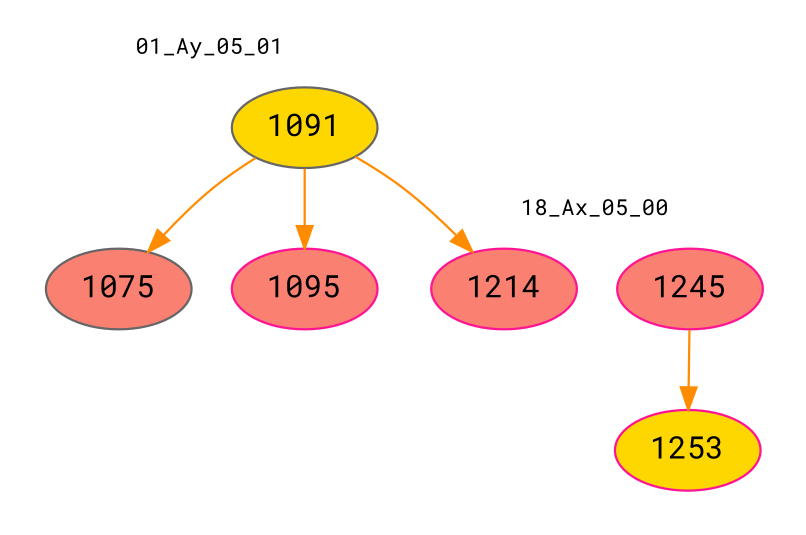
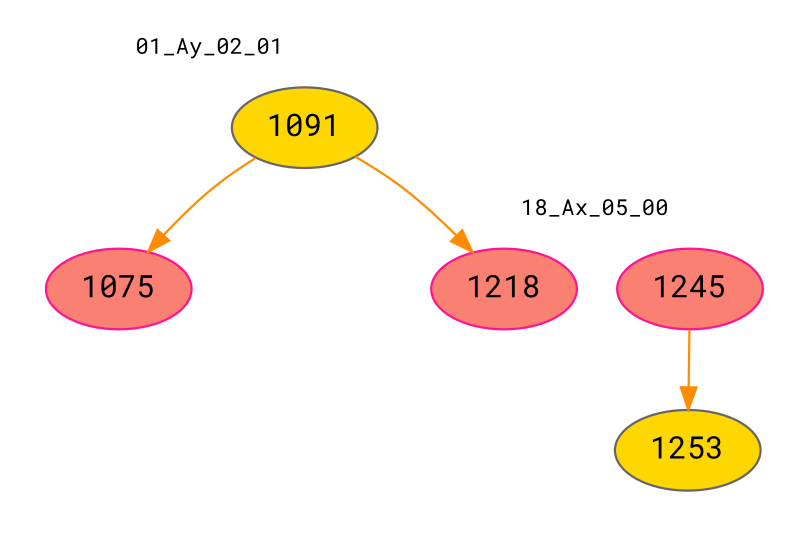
(211, 48) -> (211, 48)
(119, 289) -> (119, 289)
(305, 289) -> none
(504, 289) -> (504, 289)
(688, 450) -> (688, 450)
